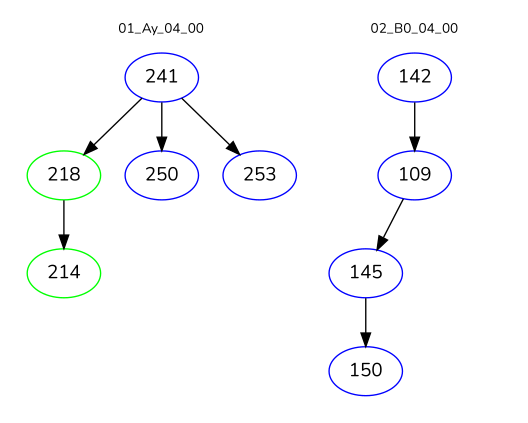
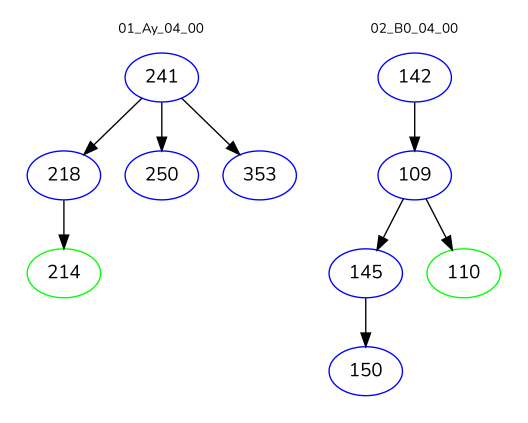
(64, 175) -> (64, 175)
(260, 175) -> (260, 175)
none -> (464, 273)
